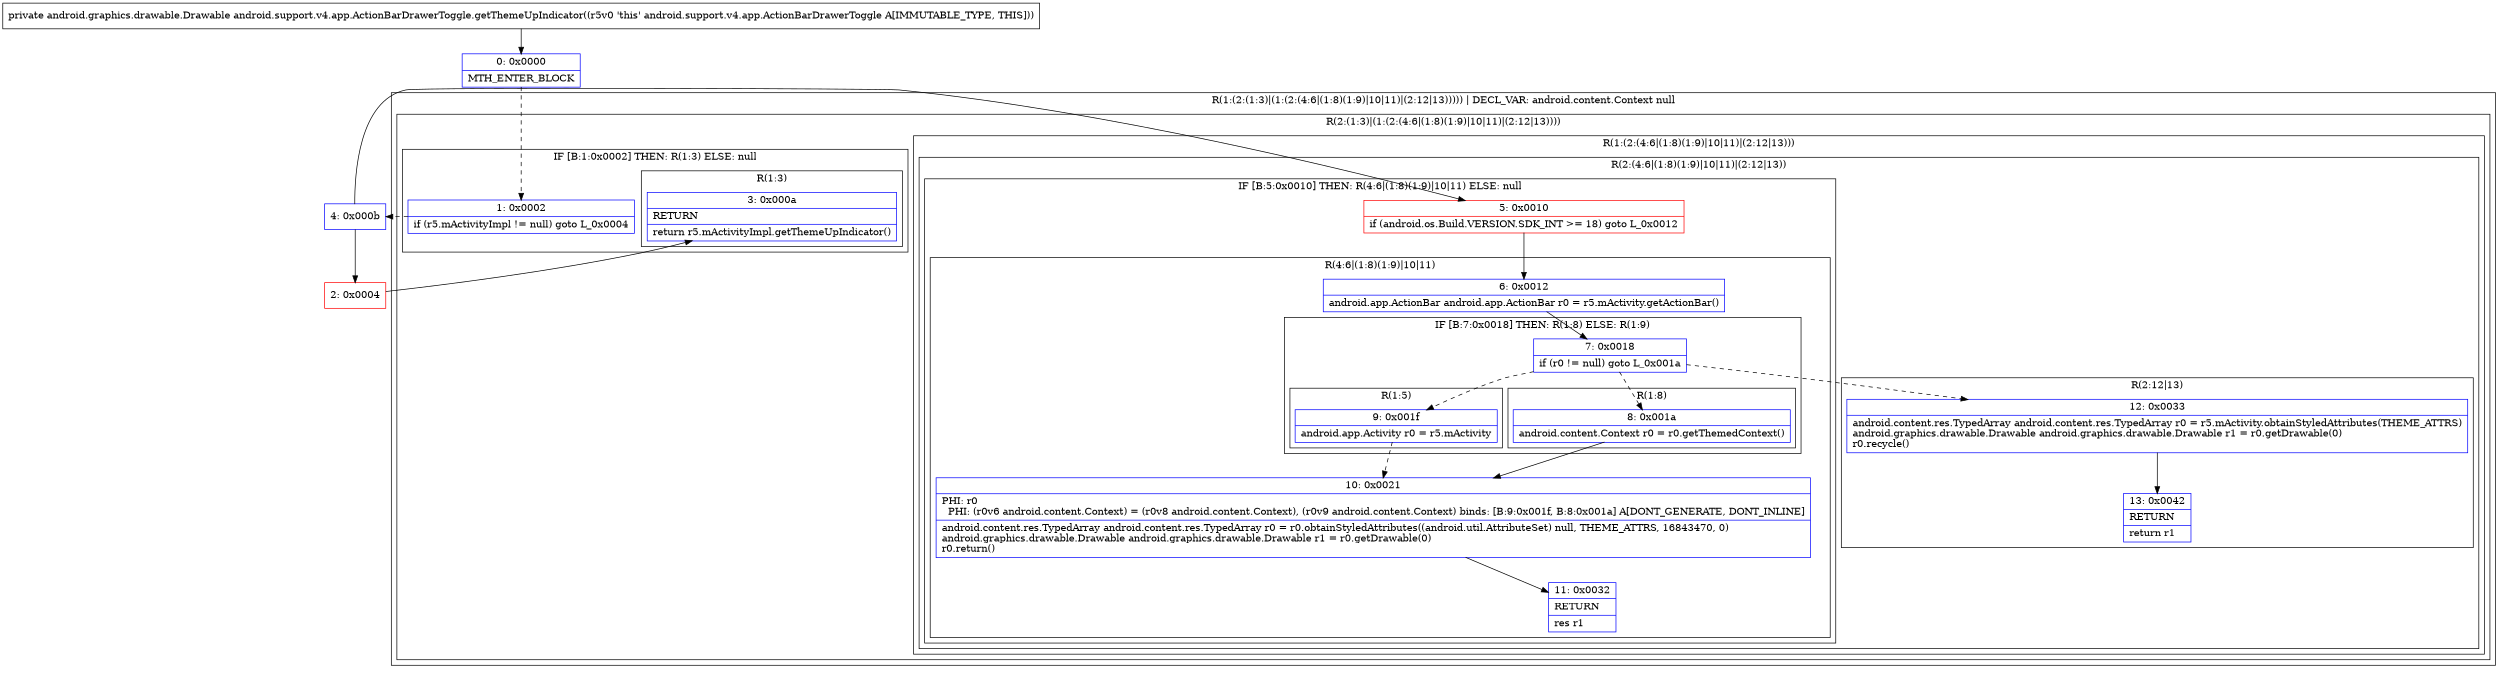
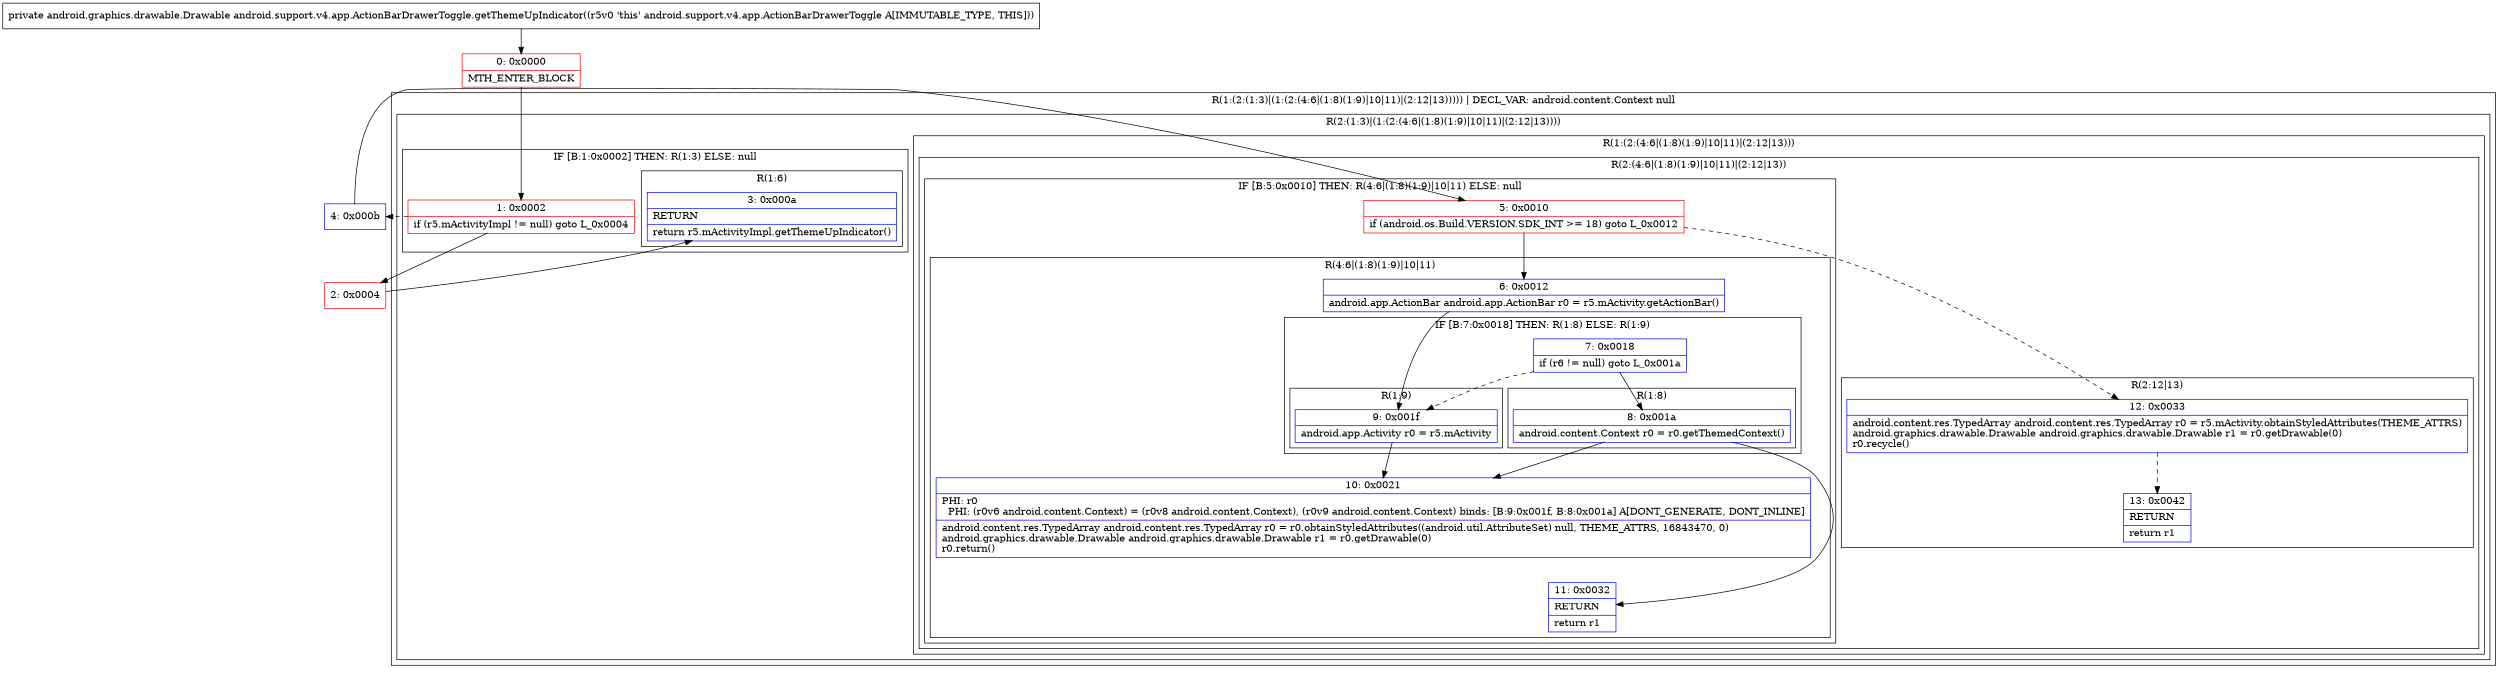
(521, 70) -> (521, 70)
(521, 140) -> (521, 140)
(772, 179) -> (772, 179)
(521, 217) -> (521, 217)
(355, 253) -> (437, 257)
(1564, 323) -> (1416, 352)
(1610, 364) -> (1610, 364)
(1824, 381) -> (1908, 286)
(1627, 384) -> (1627, 384)
(1396, 396) -> (1396, 396)
(1388, 458) -> (1388, 458)
(2157, 470) -> (2157, 470)
(1504, 573) -> (1809, 564)
(1569, 623) -> (1577, 623)
